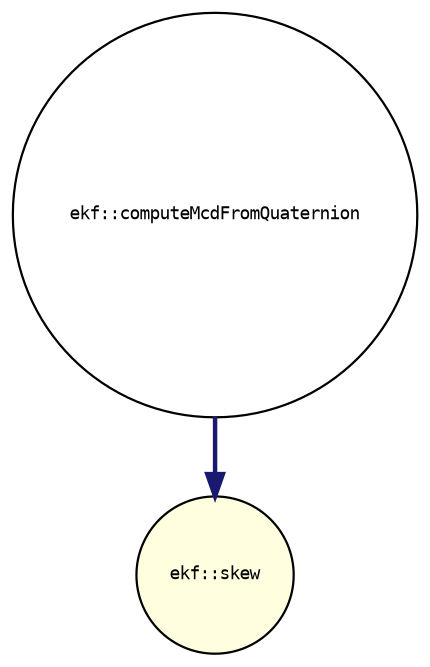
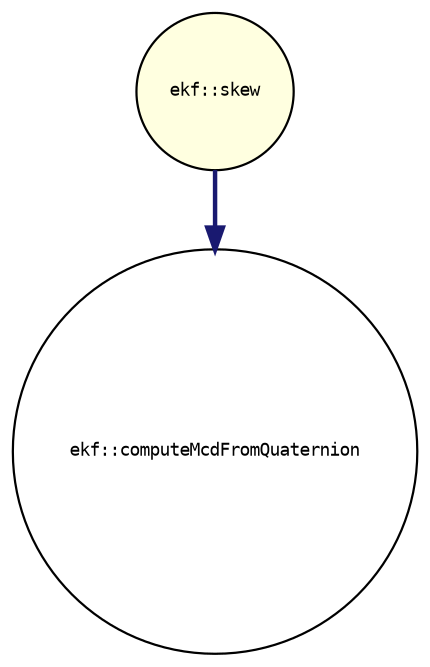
(215, 445) -> (215, 199)
